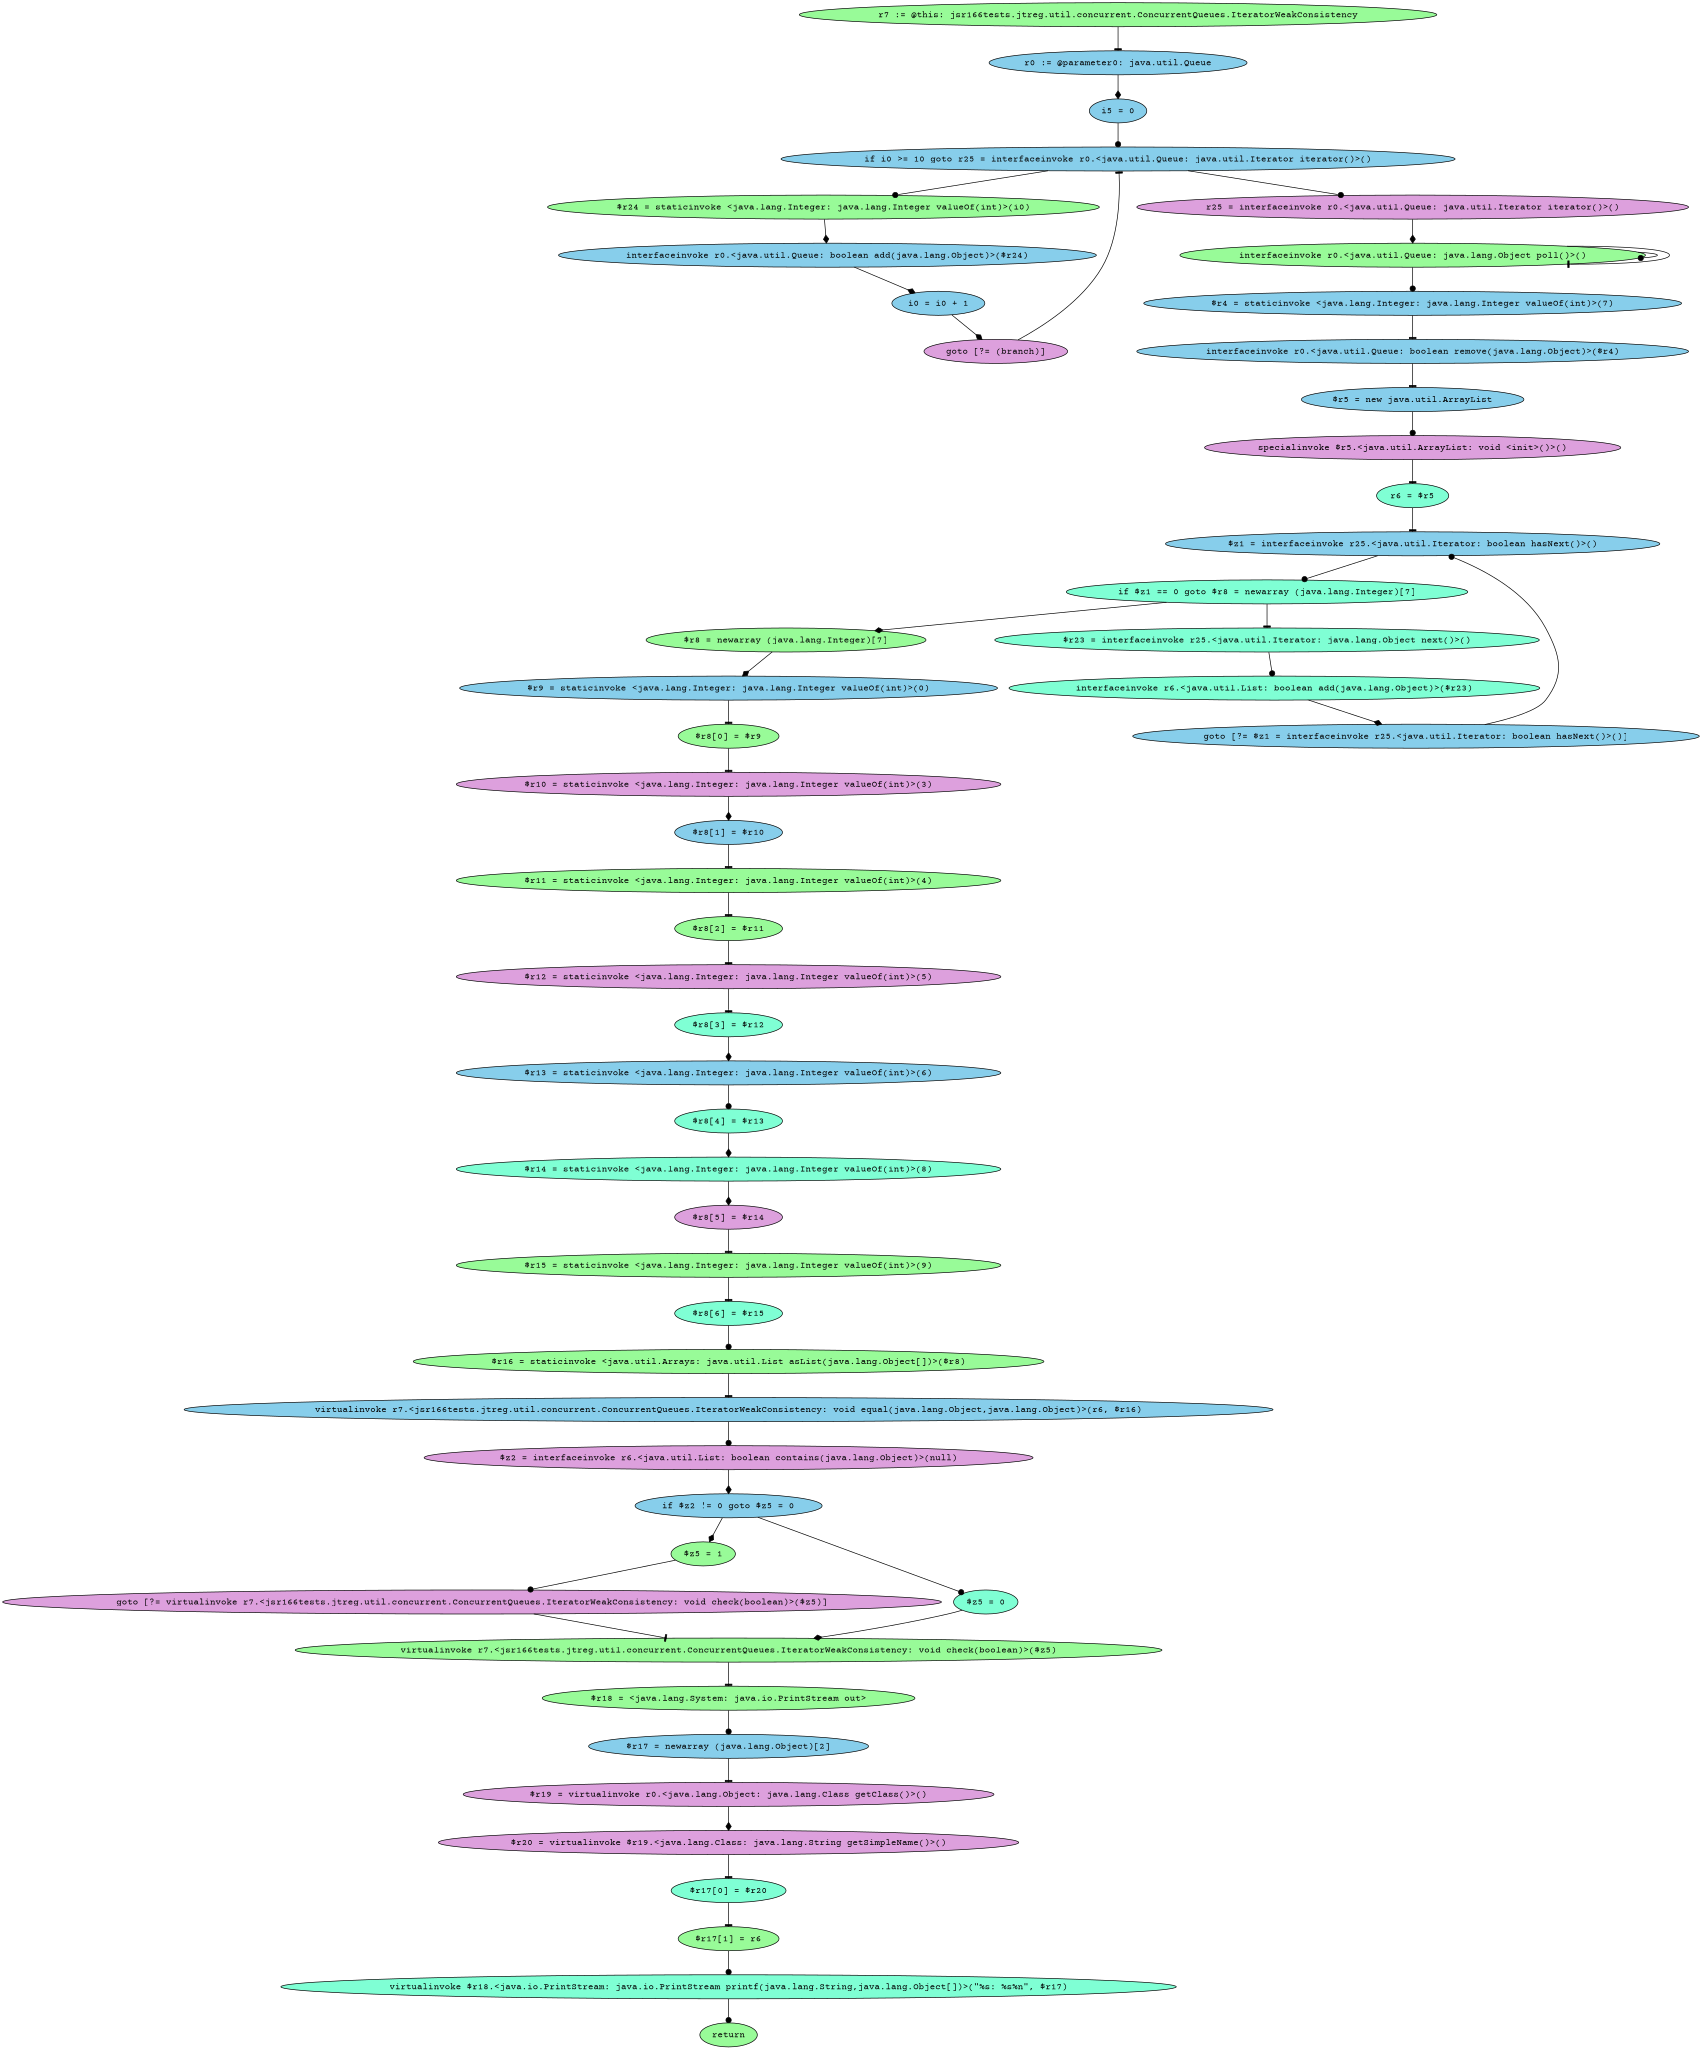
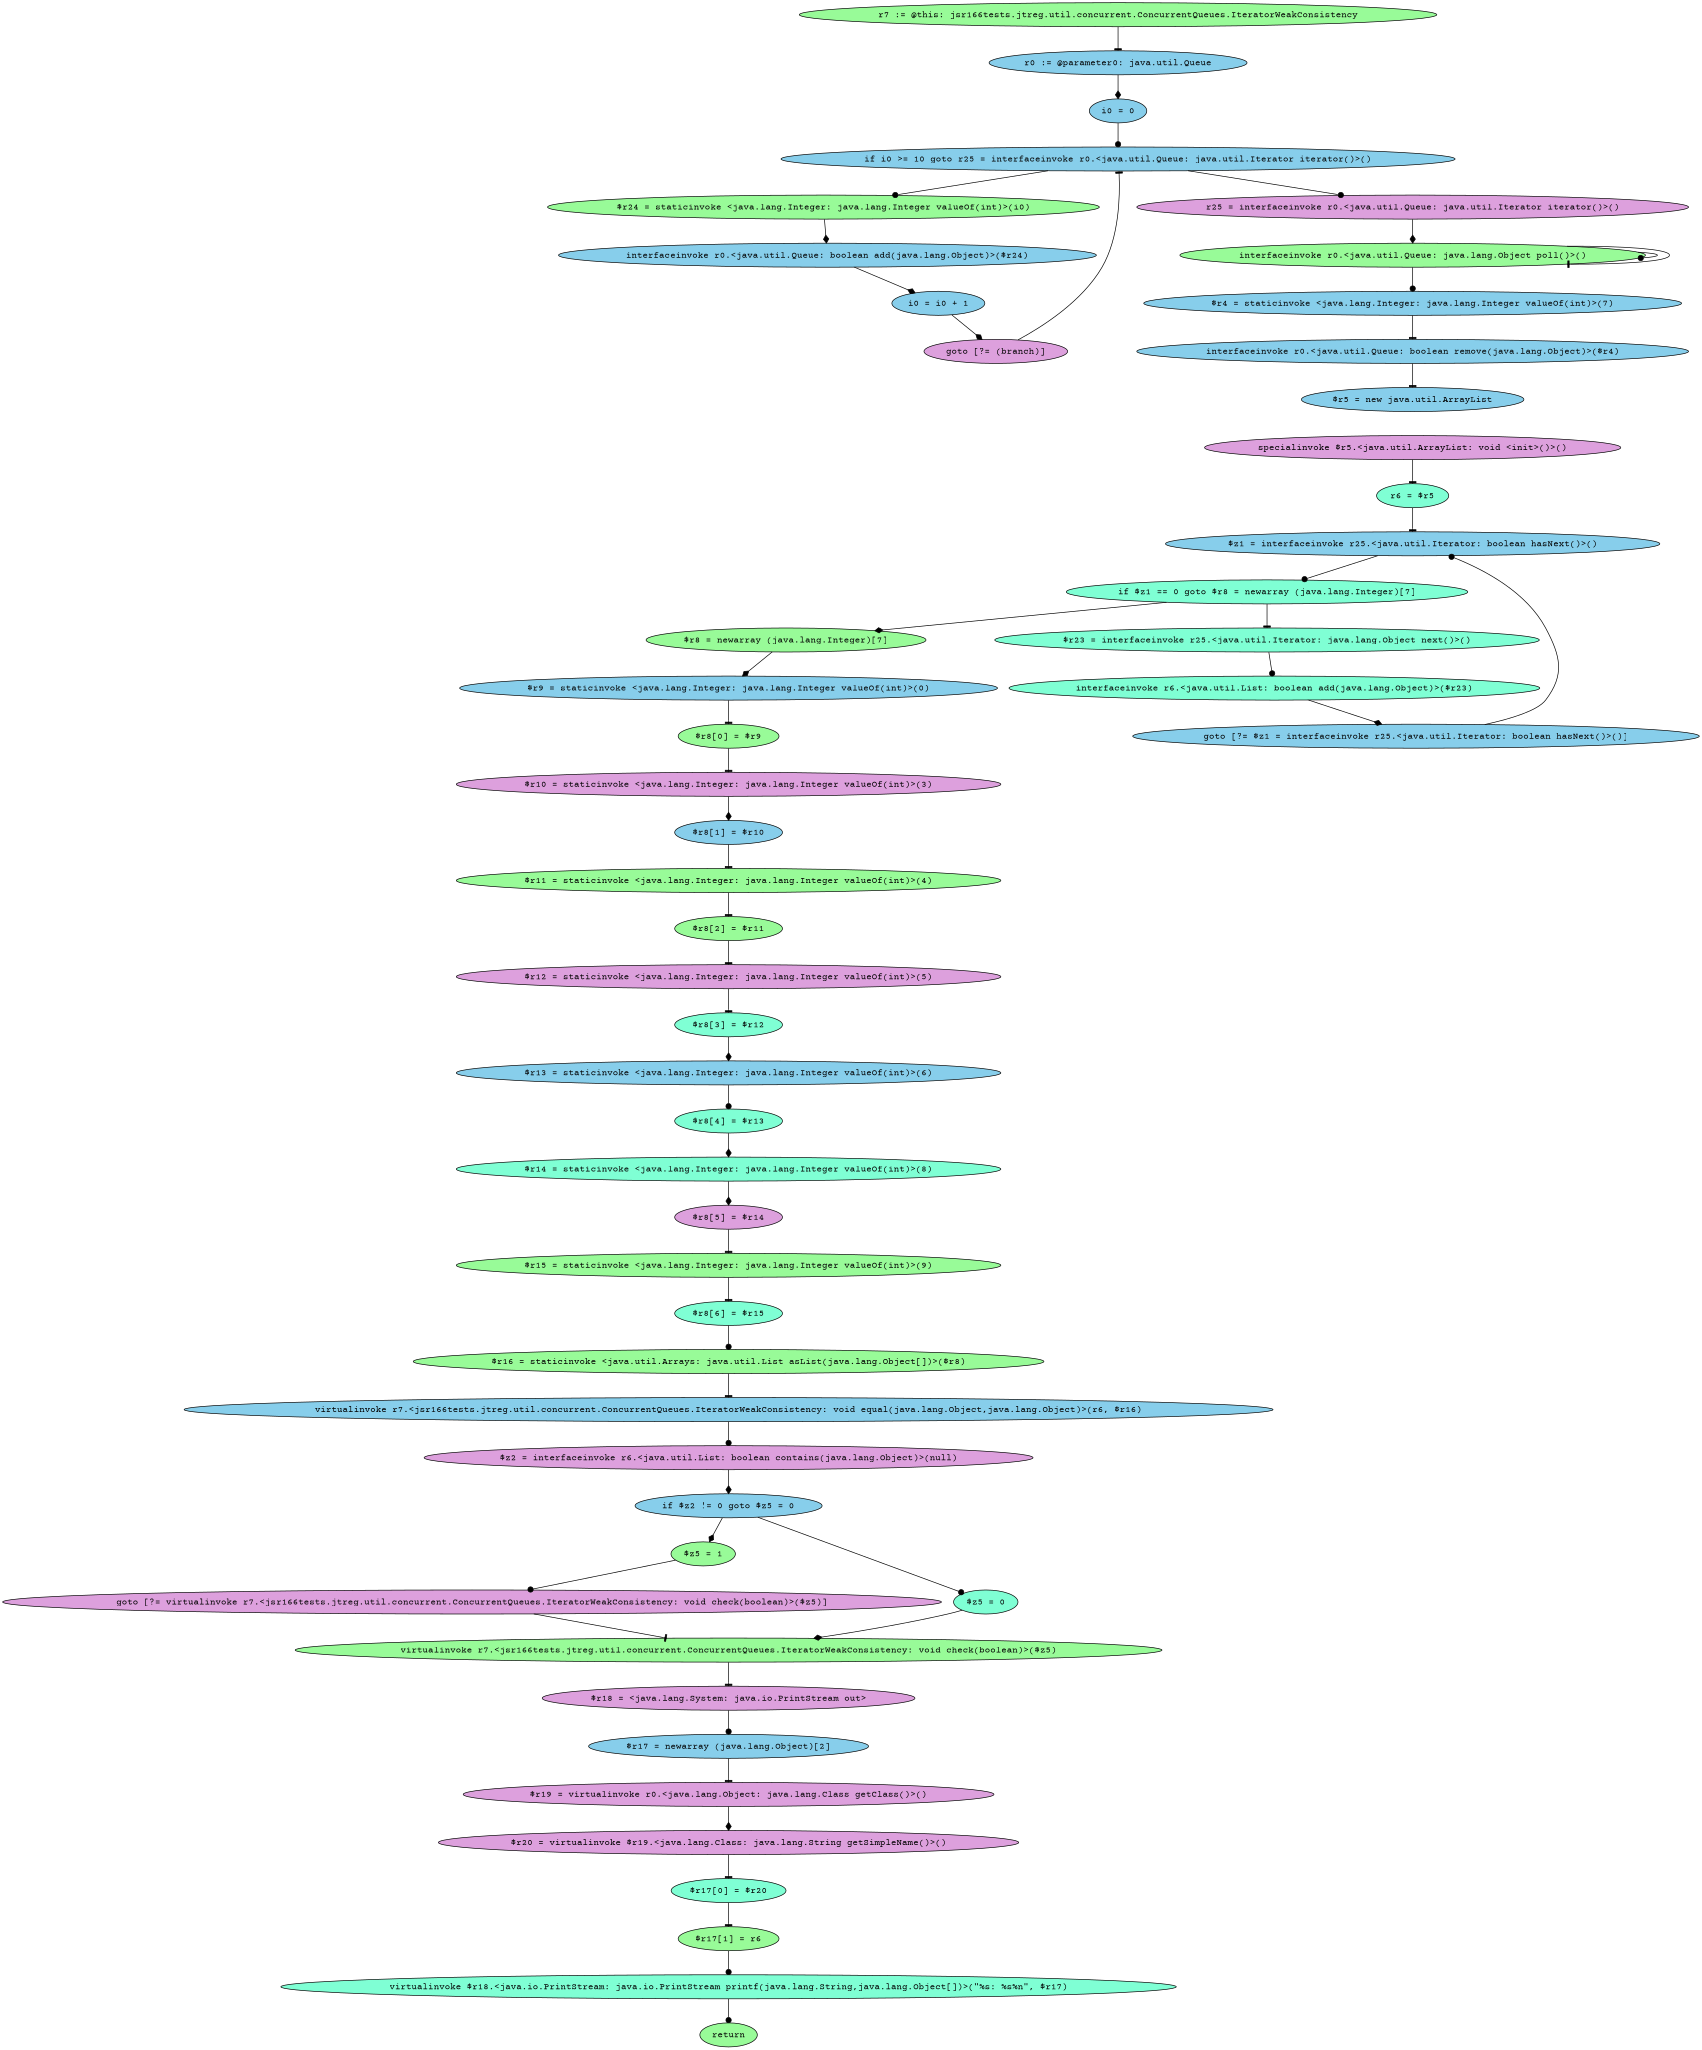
(1118, 111) -> (1118, 111)
(1413, 421) -> none
(729, 1698) -> (729, 1698)
